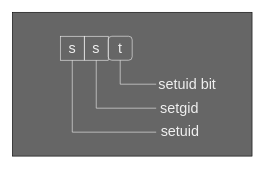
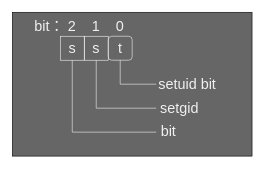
none -> (81, 26)
(183, 132) -> (171, 132)
